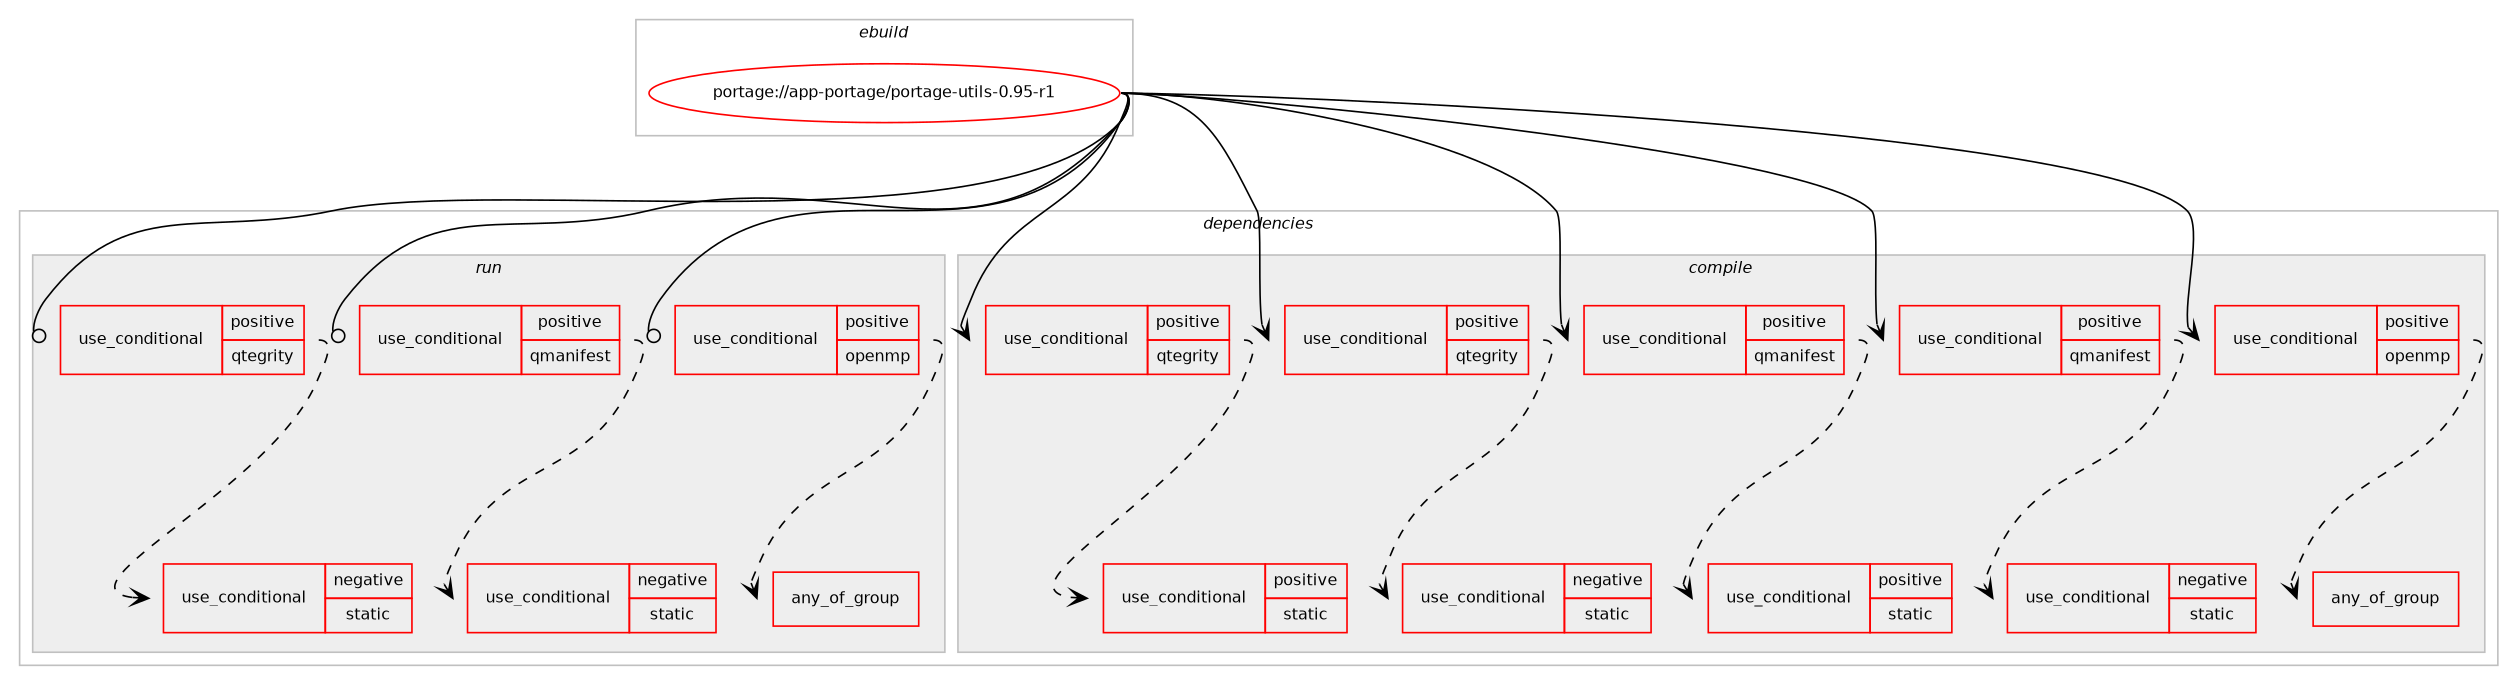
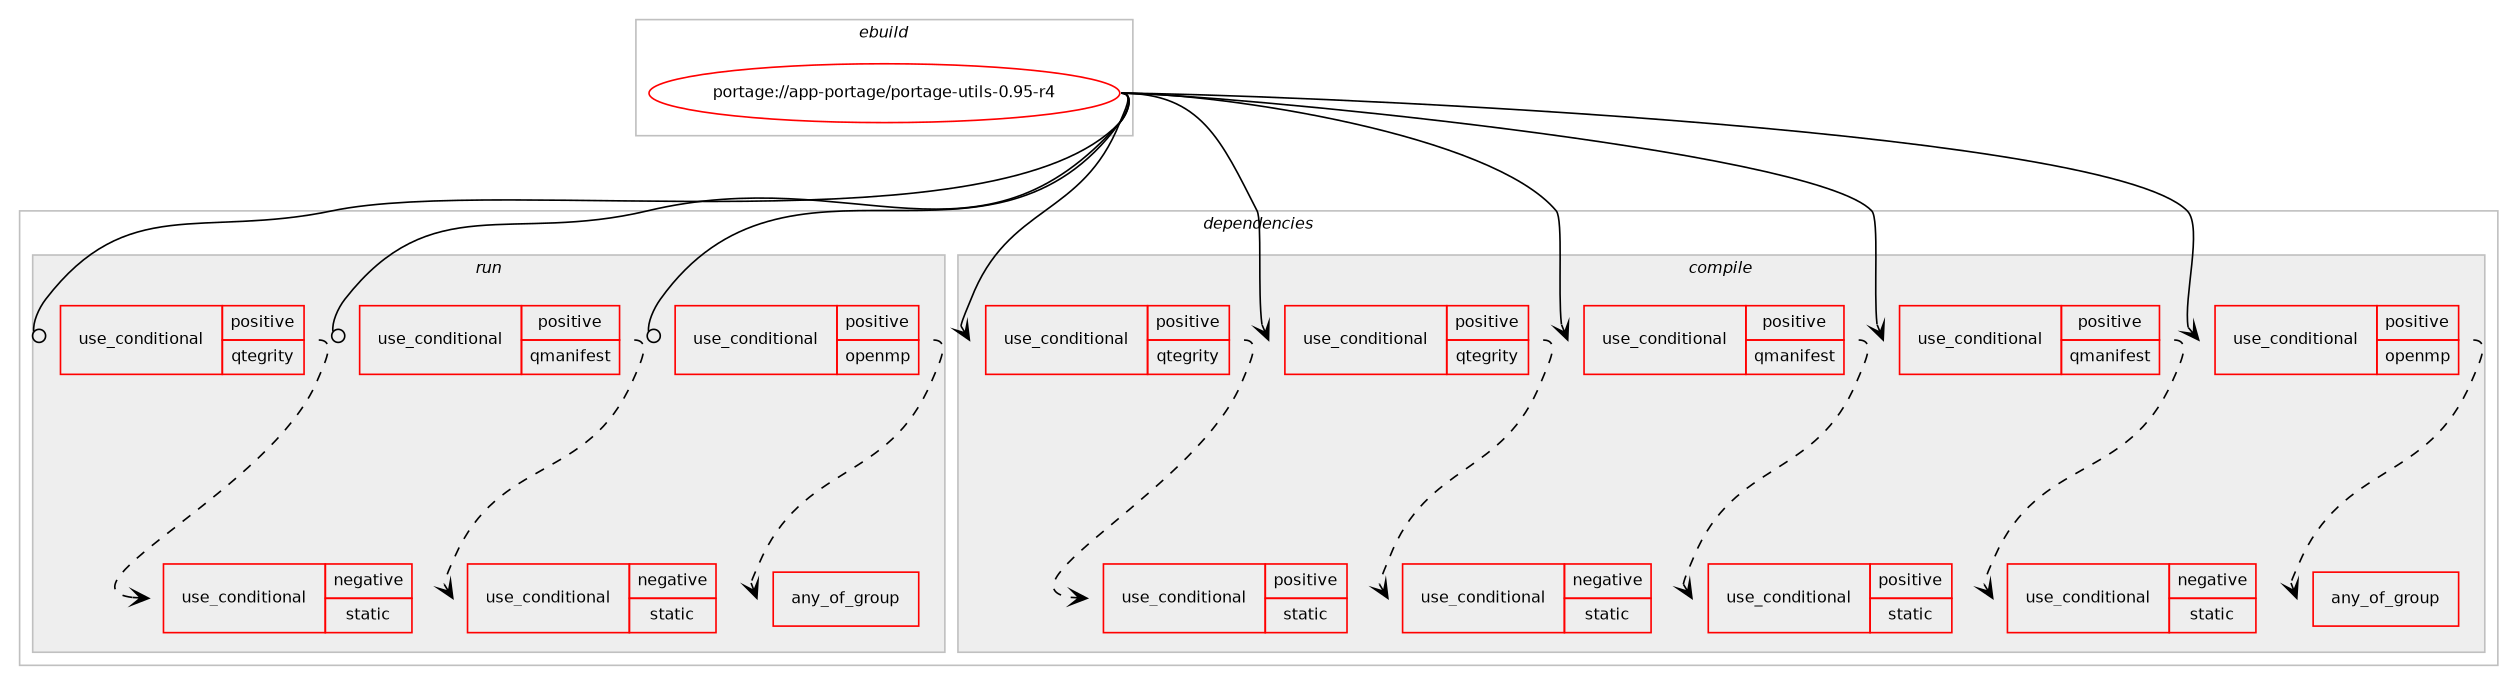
(884, 93) -> (884, 93)
